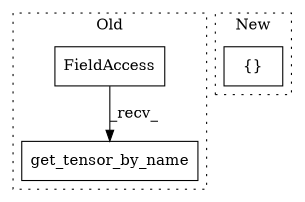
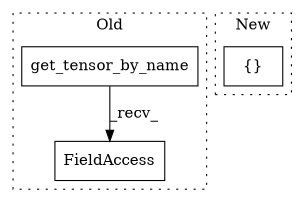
(110, 108) -> (110, 108)
